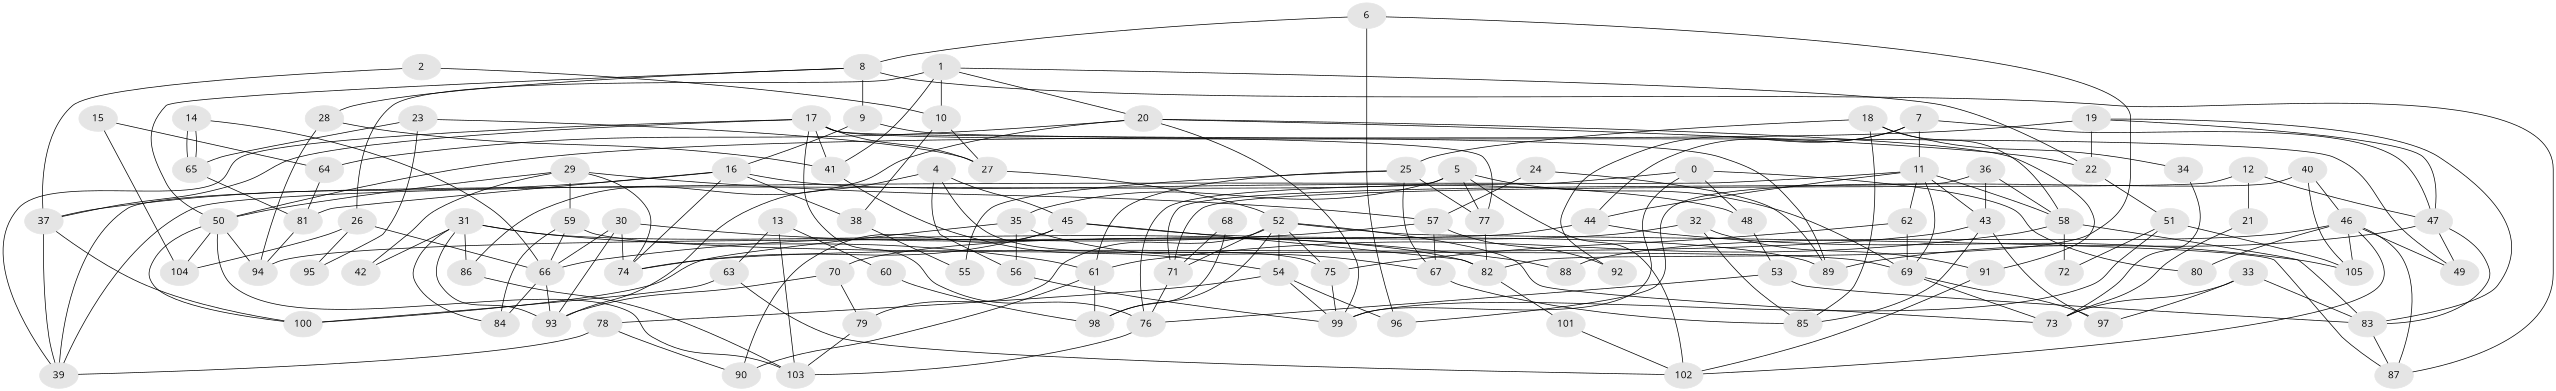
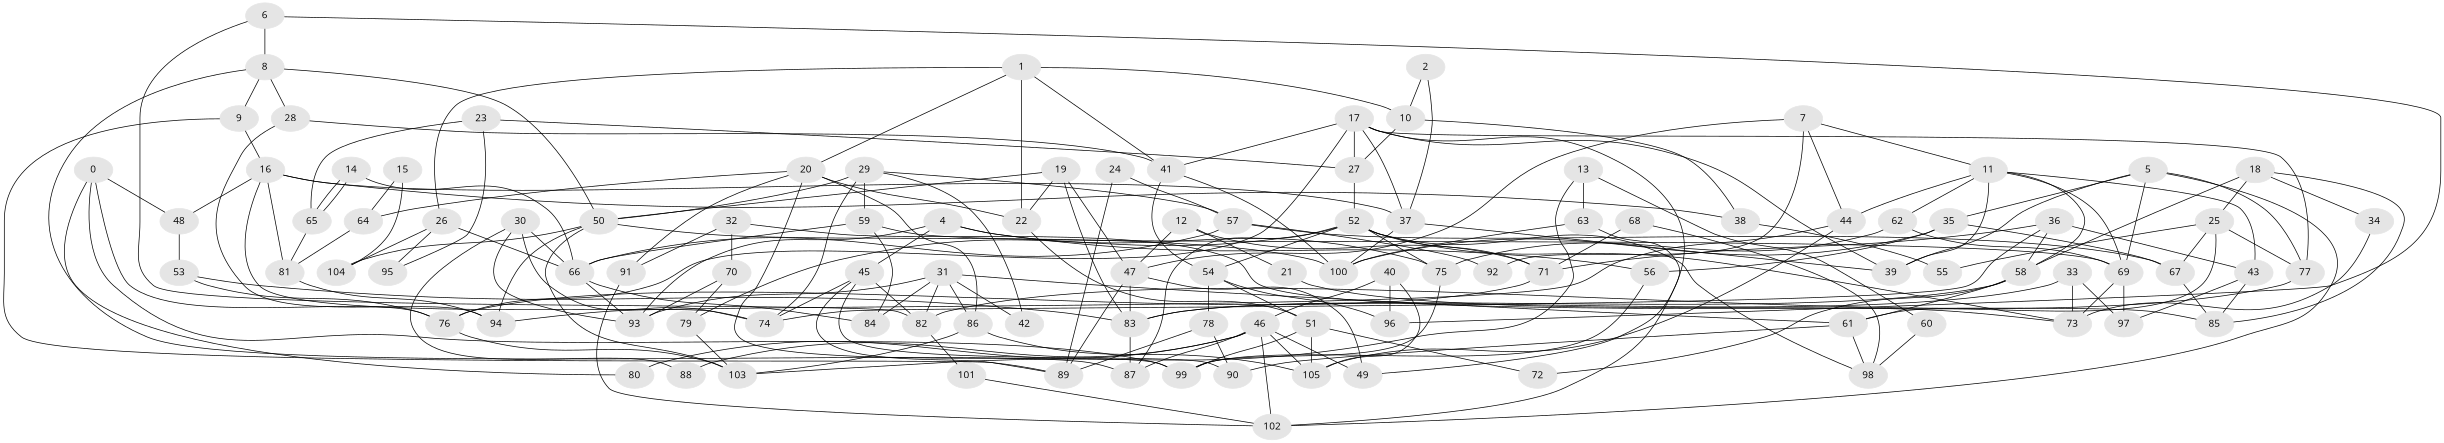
none -> (1261, 210)
(1305, 251) -> (1421, 305)
(1308, 299) -> (1260, 298)
none -> (1140, 354)
(335, 364) -> (1139, 349)
